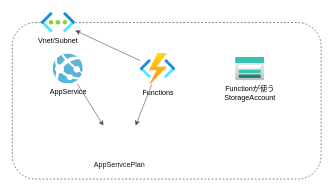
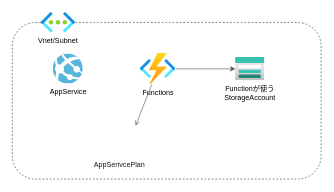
(109, 46) -> (230, 69)
(89, 103) -> none
(138, 120) -> (137, 122)
